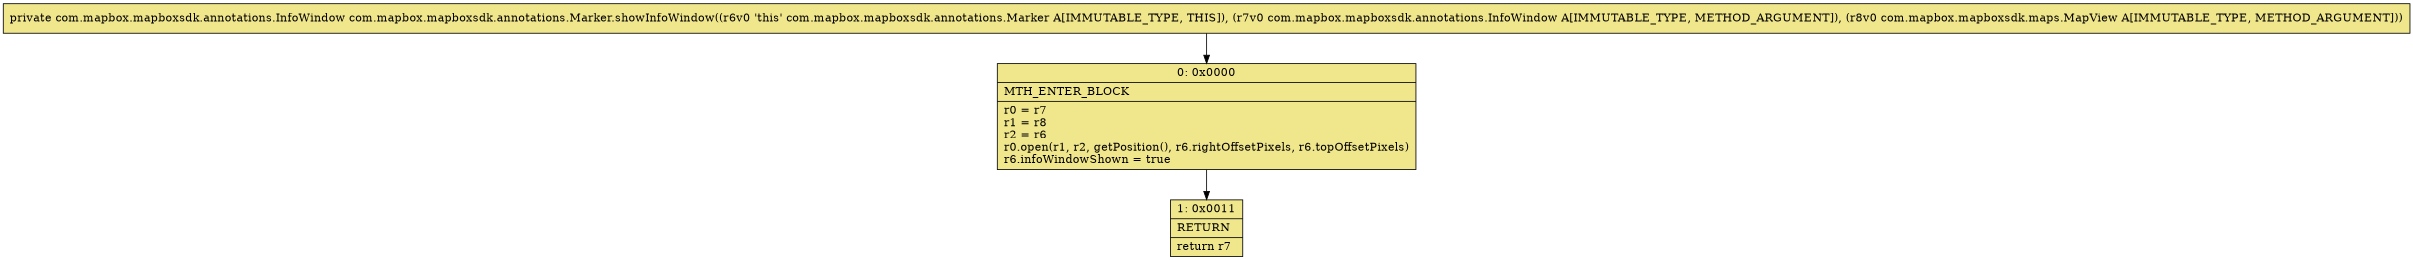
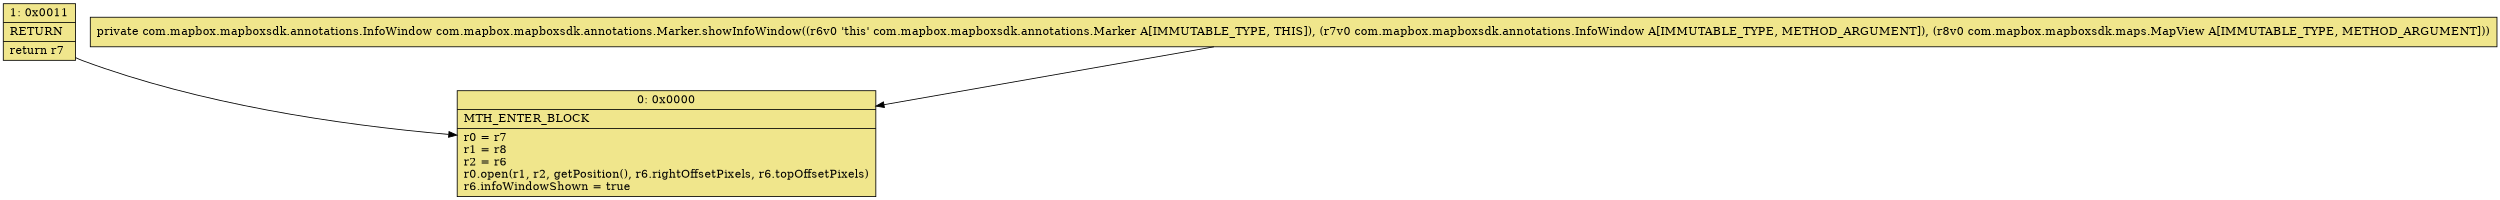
(1207, 180) -> (259, 108)
